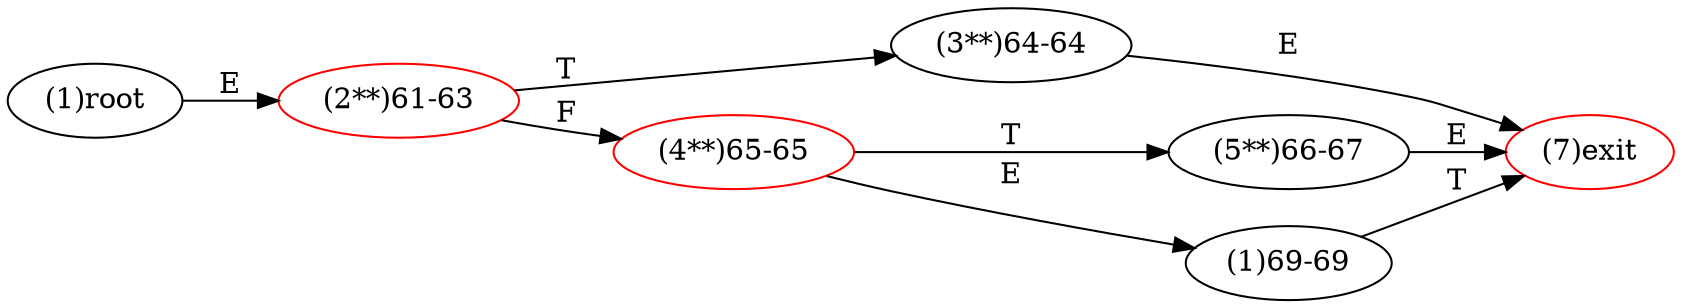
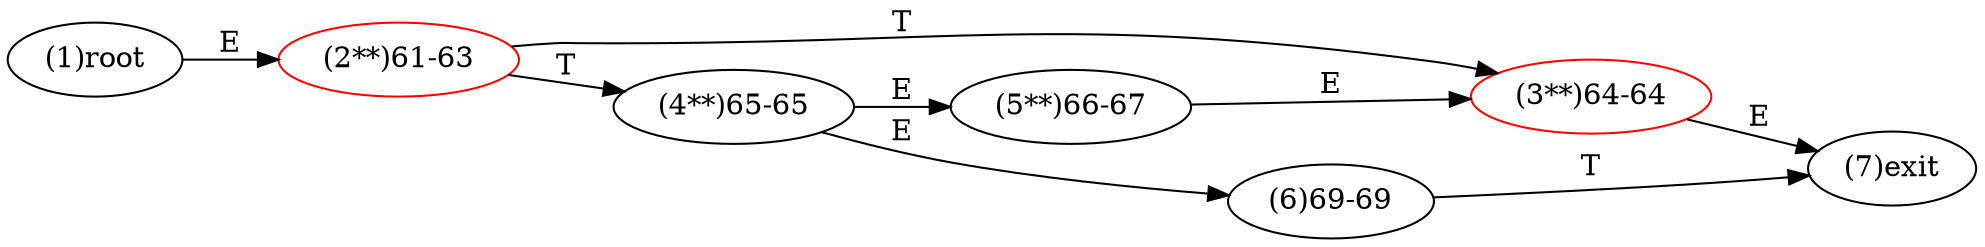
(1011, 45) -> (1591, 97)
(566, 114) -> (566, 67)
(1011, 137) -> (902, 91)
(734, 152) -> (734, 107)
(1447, 152) -> (1321, 102)
(1590, 152) -> (1892, 169)
(1289, 263) -> (1331, 201)
